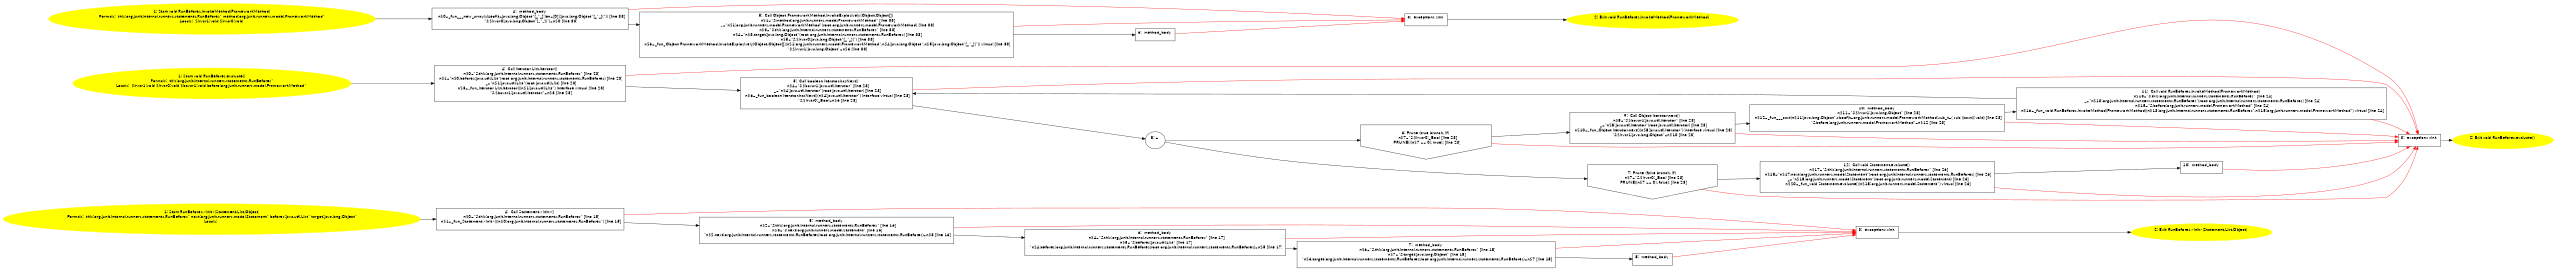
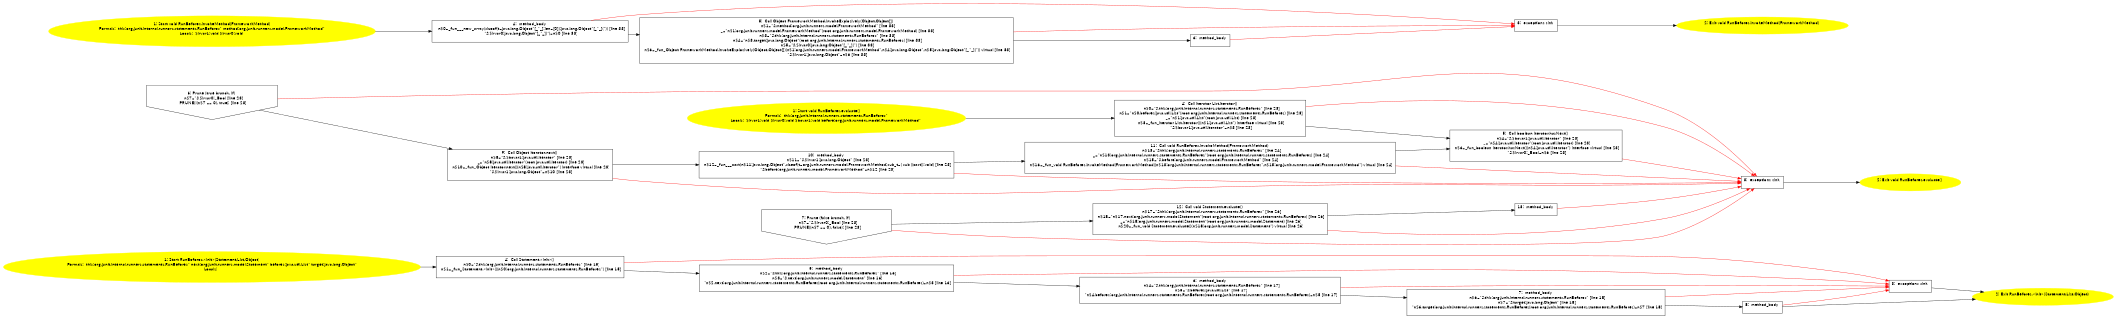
(1155, 140) -> none
none -> (1877, 303)
